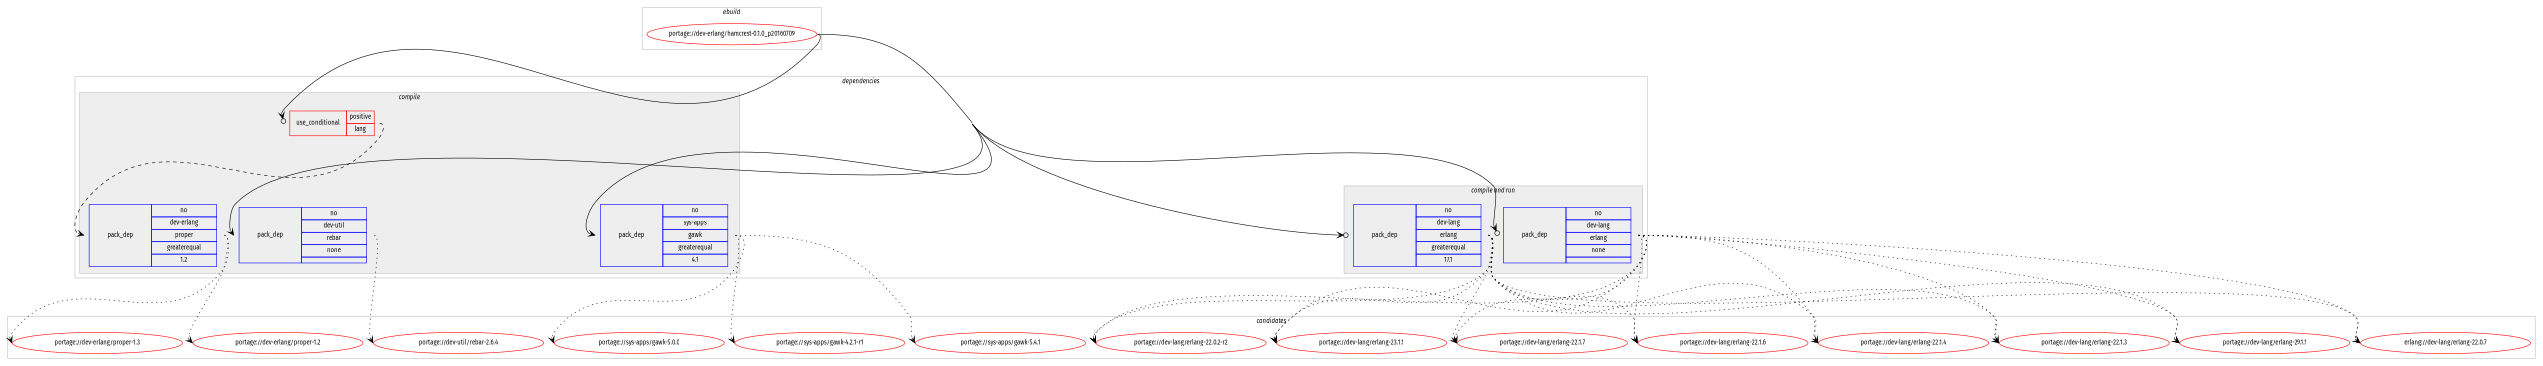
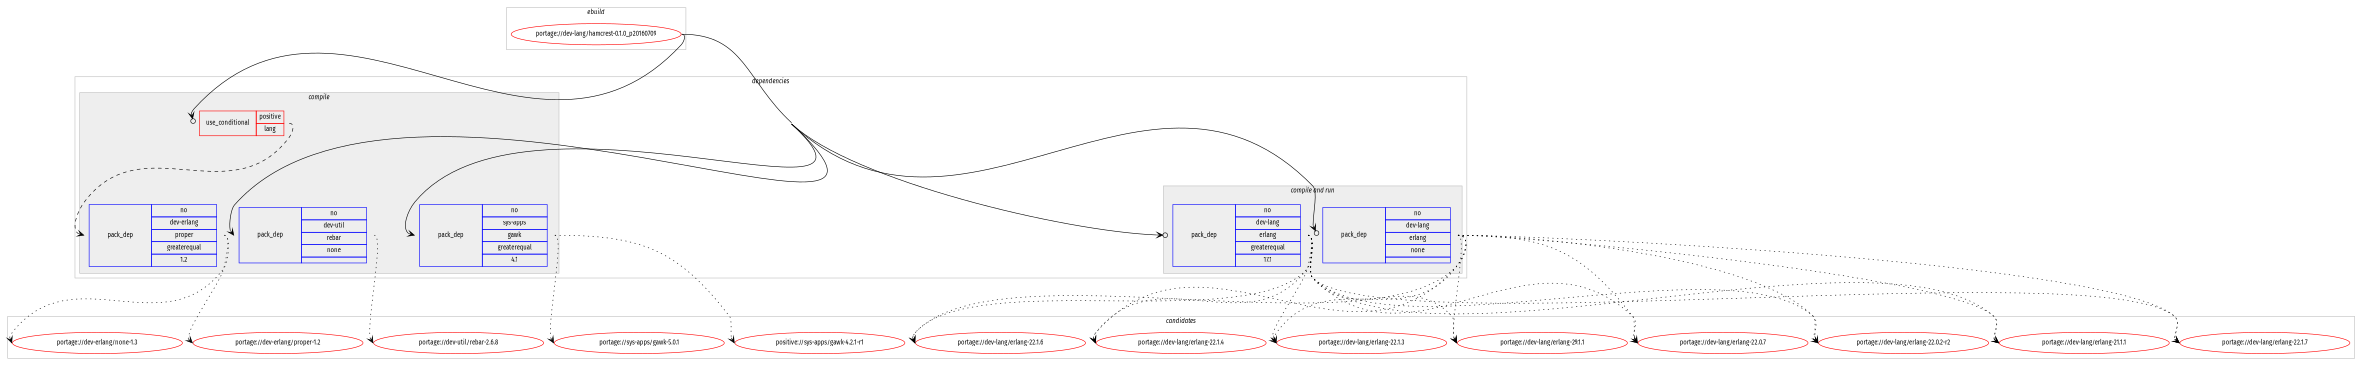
(732, 34) -> (596, 34)
(97, 343) -> (97, 343)
(459, 343) -> (459, 343)
(639, 343) -> none
(820, 343) -> (820, 343)
(1001, 343) -> (639, 343)
(1362, 343) -> (2084, 343)
(2446, 343) -> (1723, 343)
